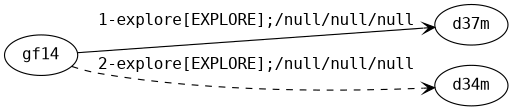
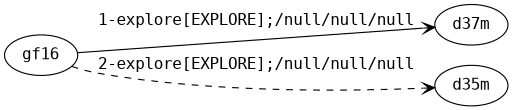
(41, 55) -> (41, 55)
(471, 86) -> (471, 86)
